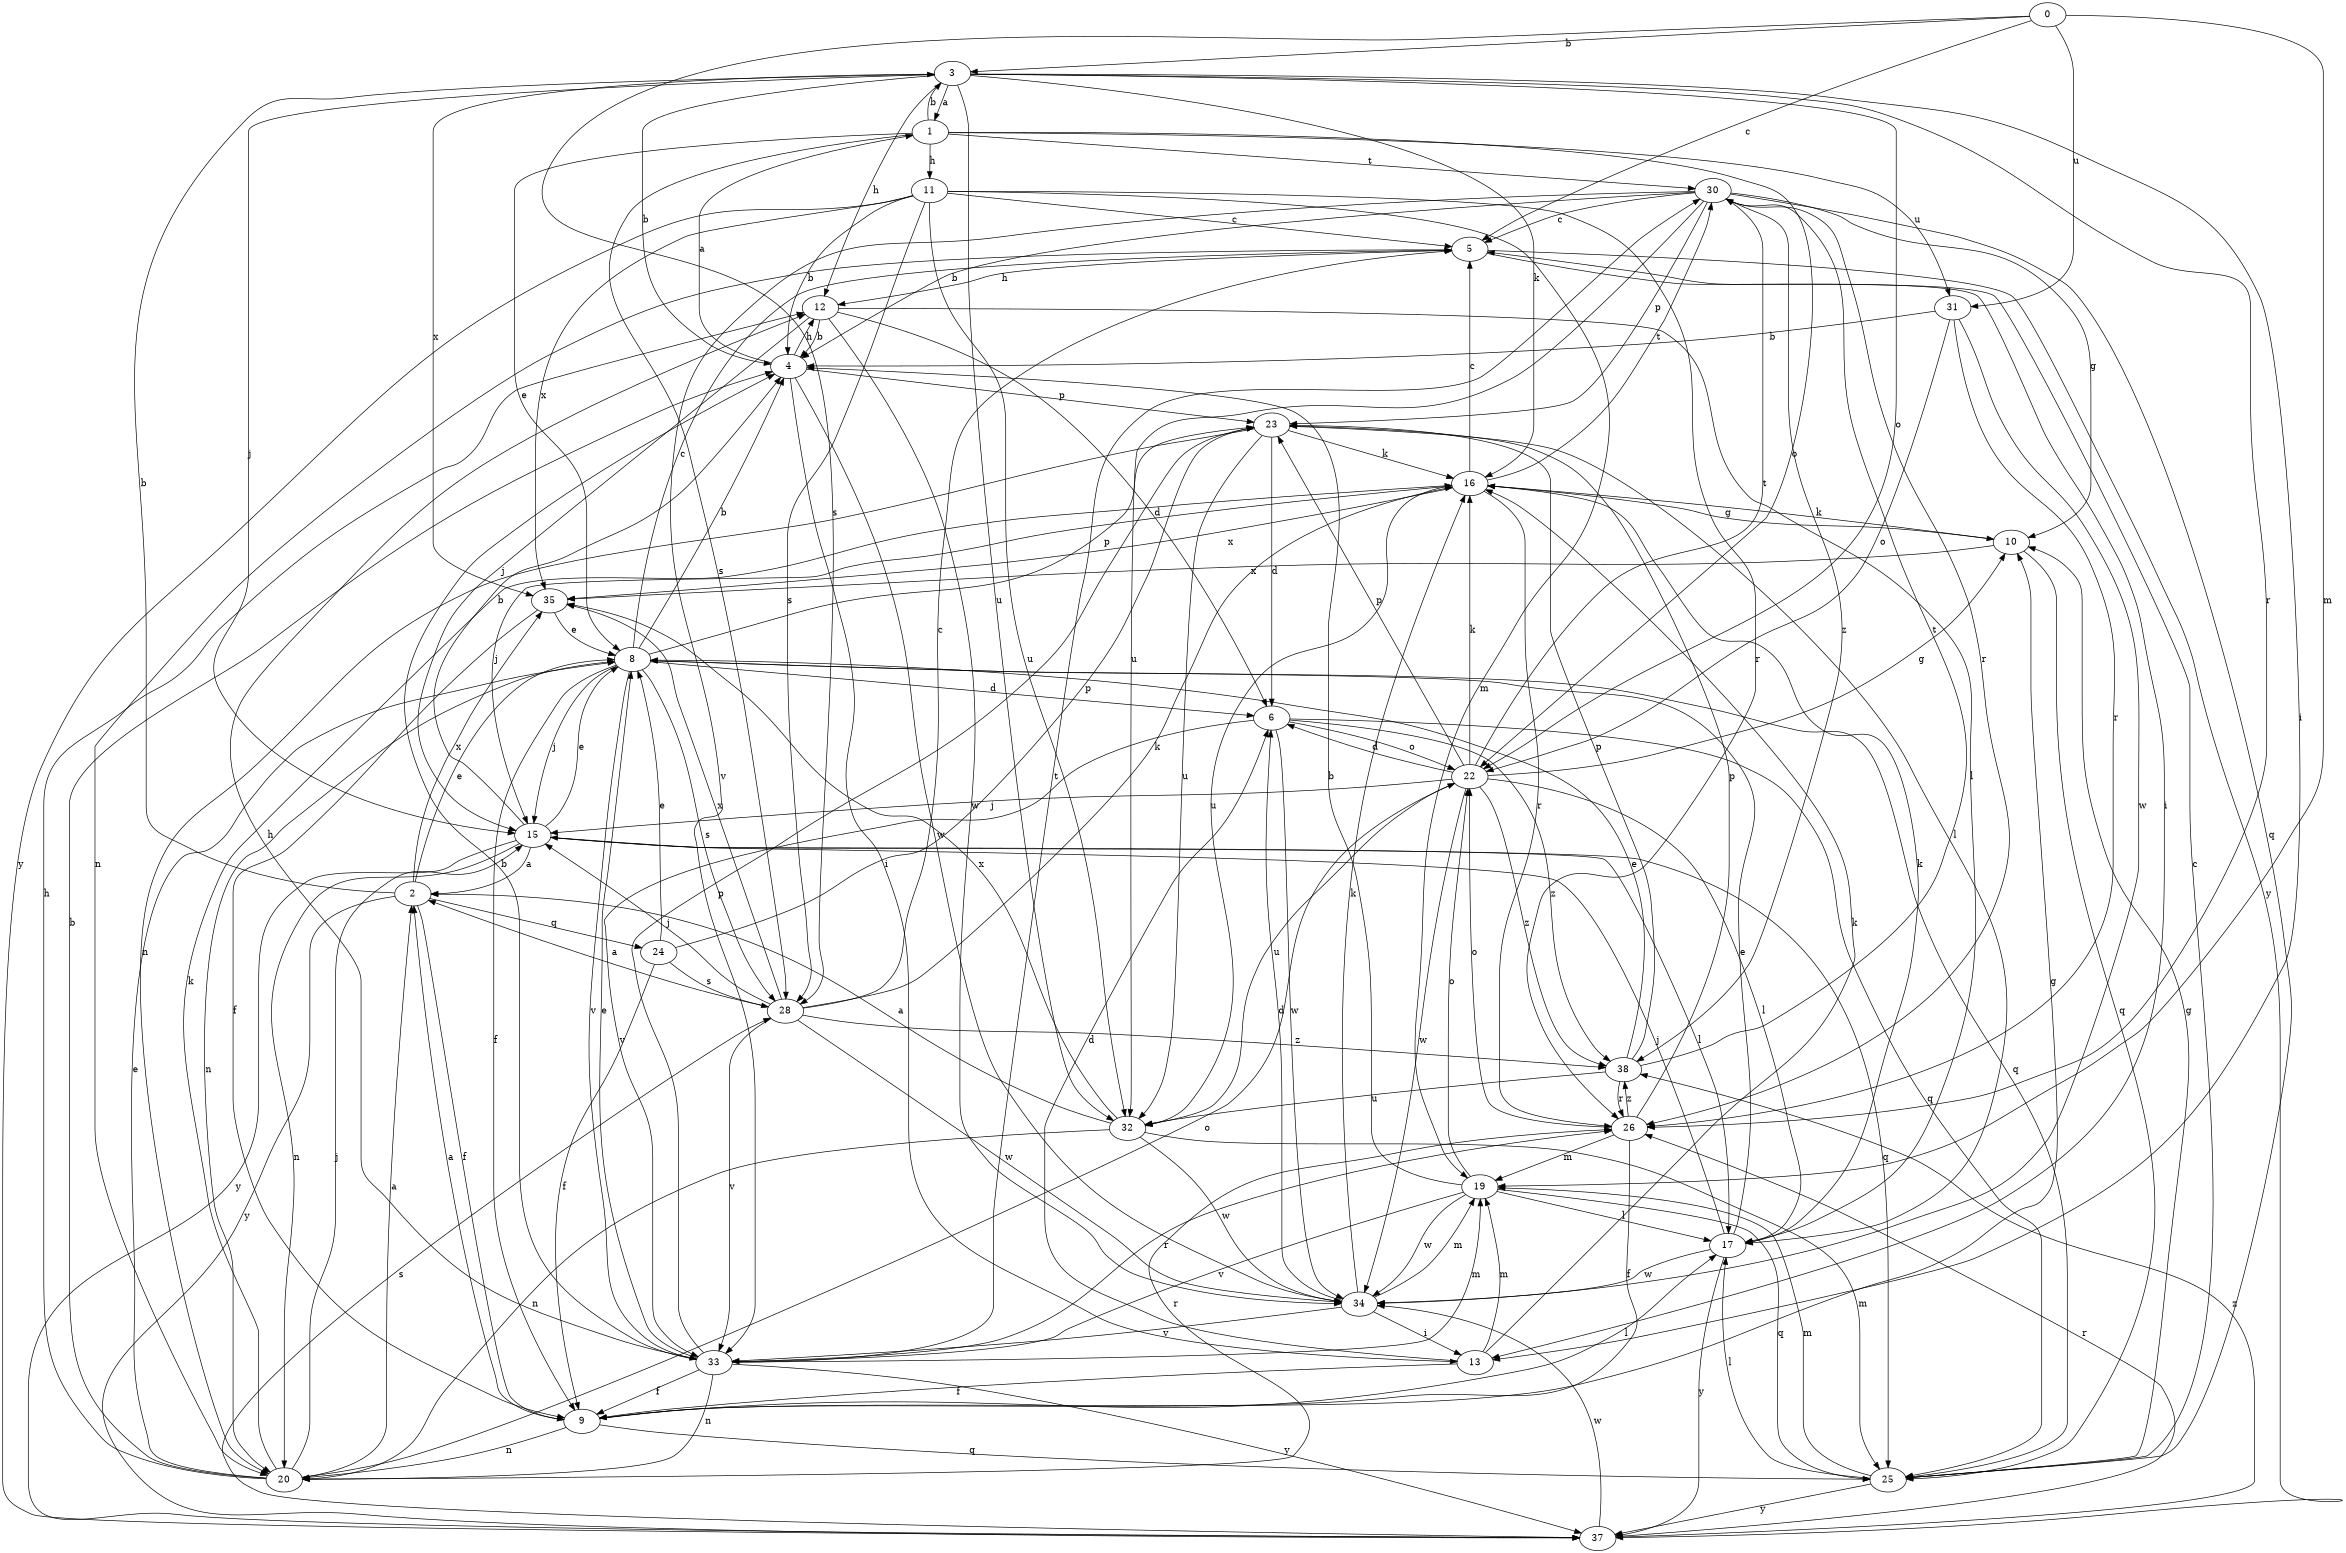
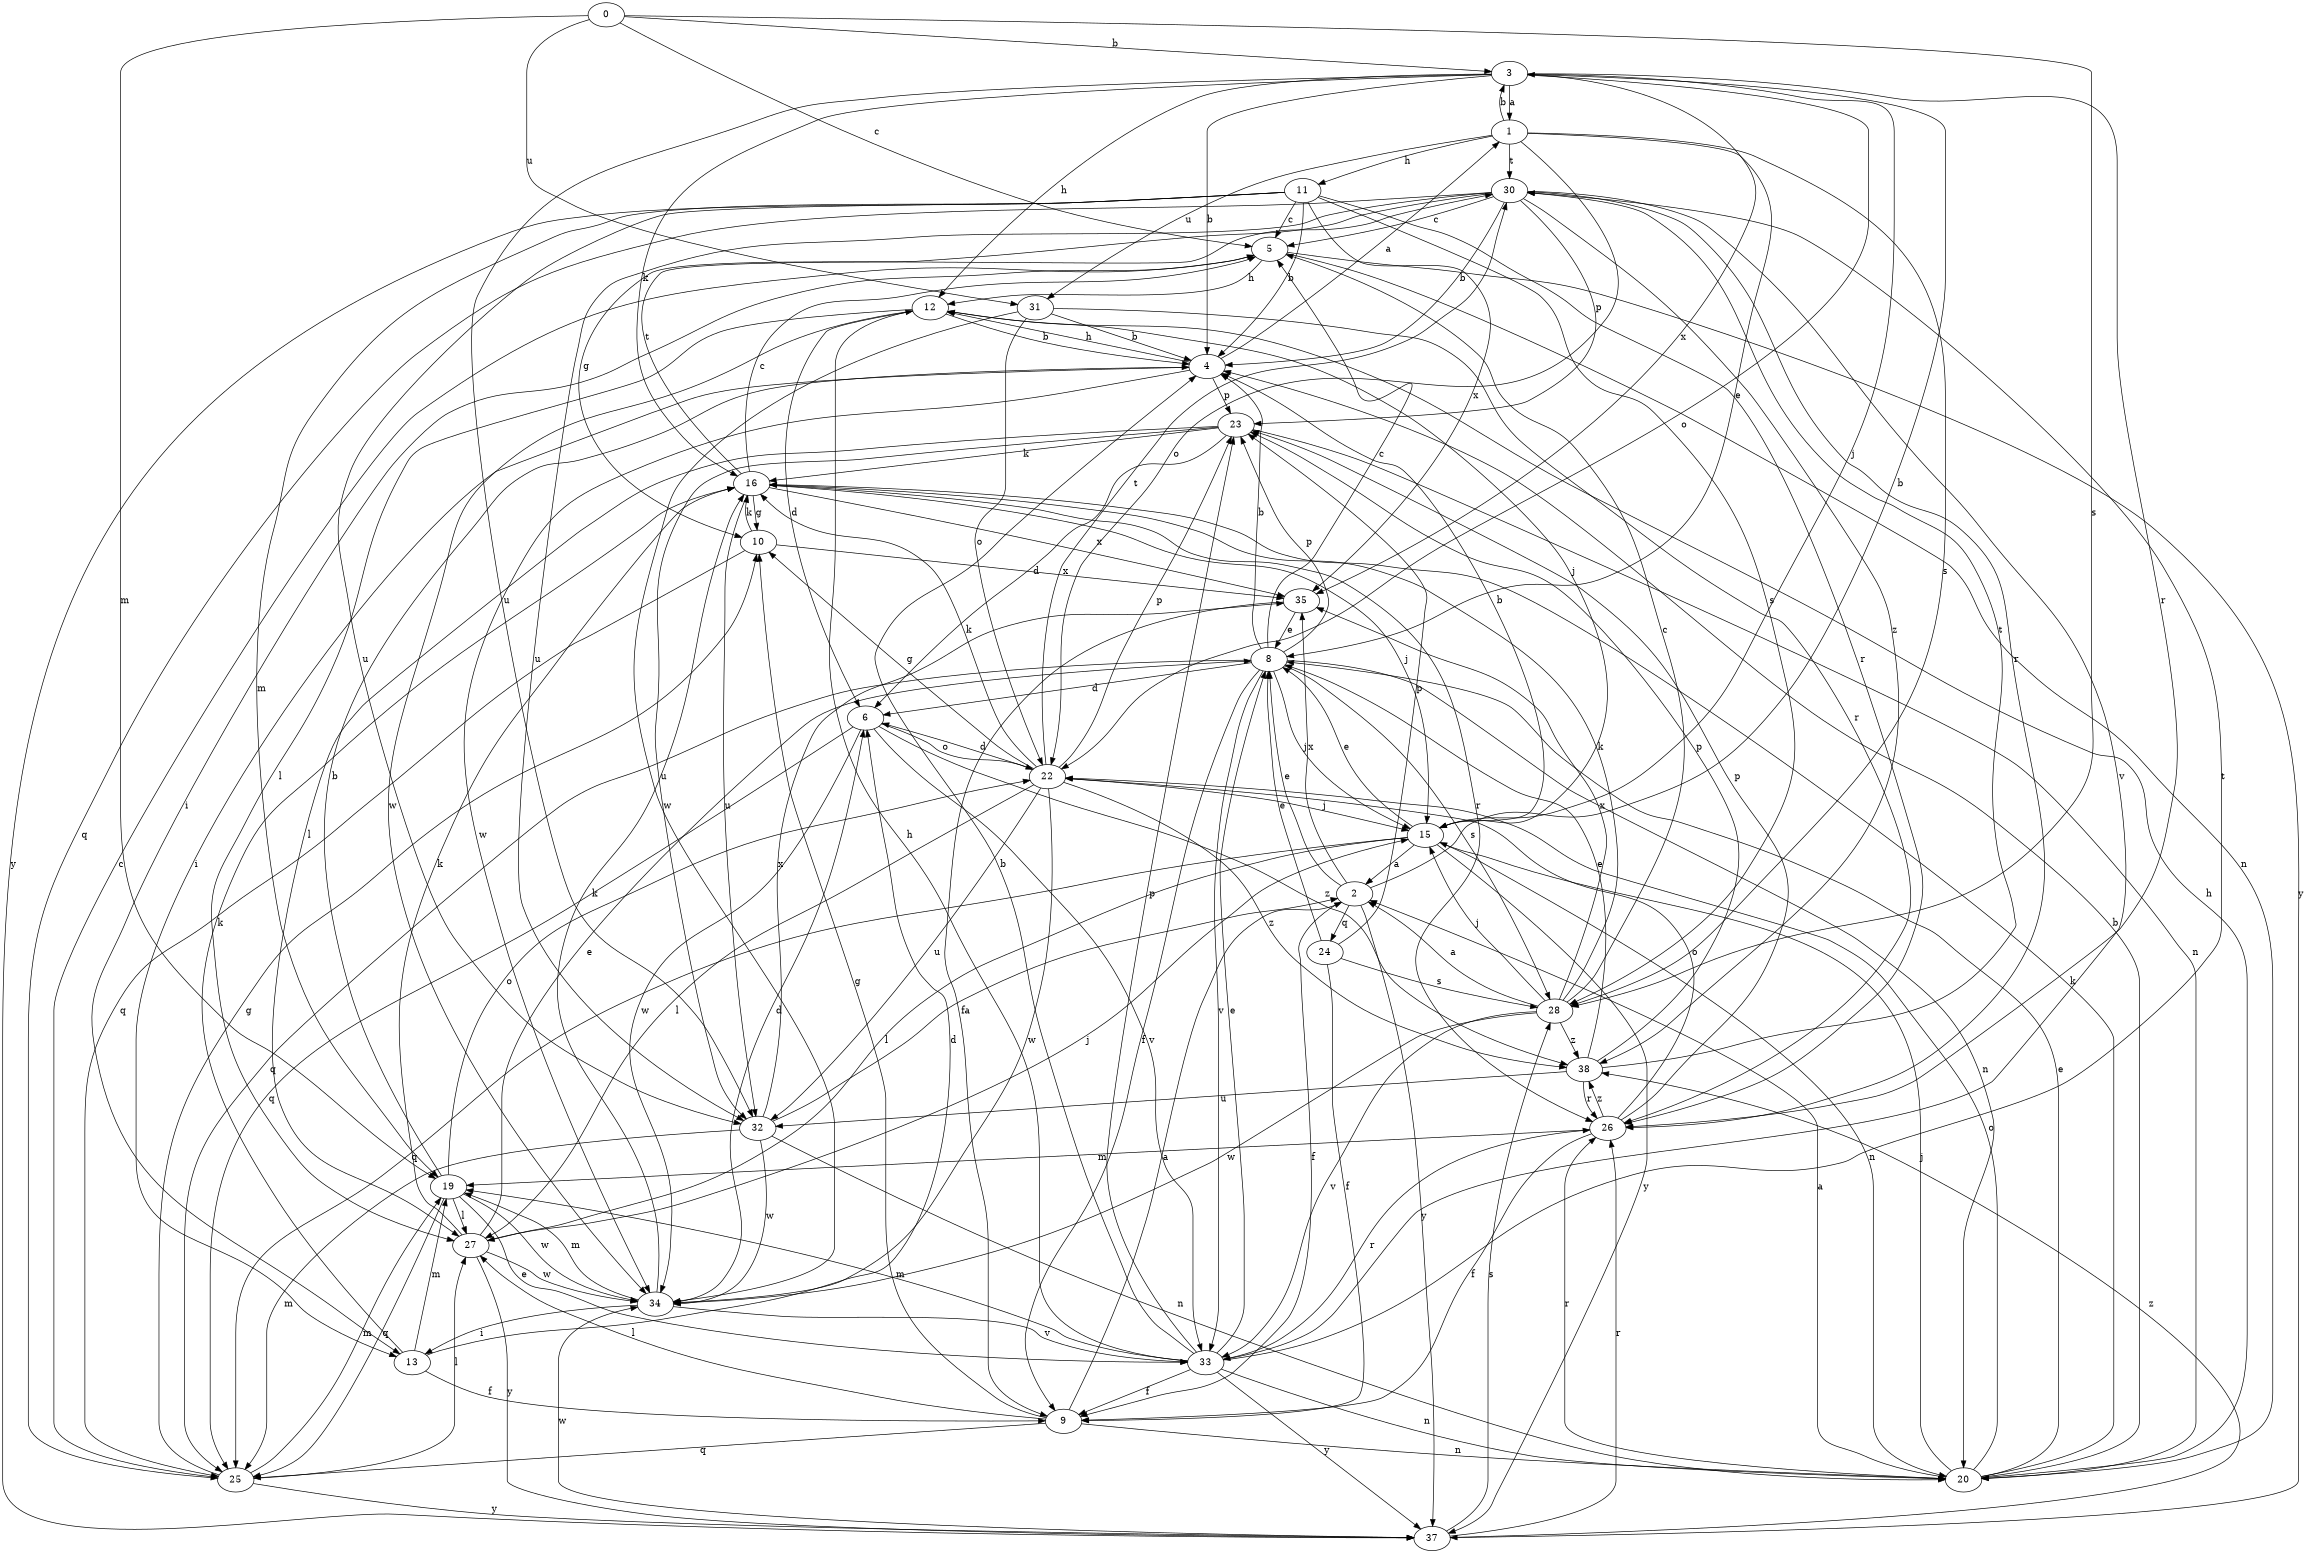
(2281, 416) -> none
(1728, 1246) -> (471, 1246)
(1222, 1275) -> (524, 1275)
